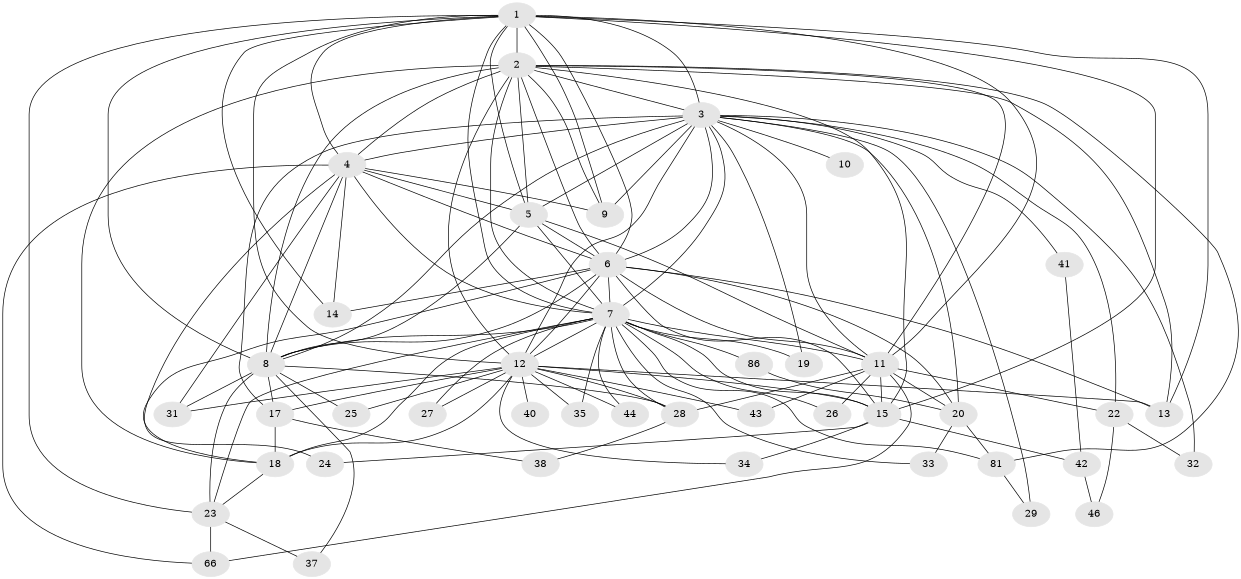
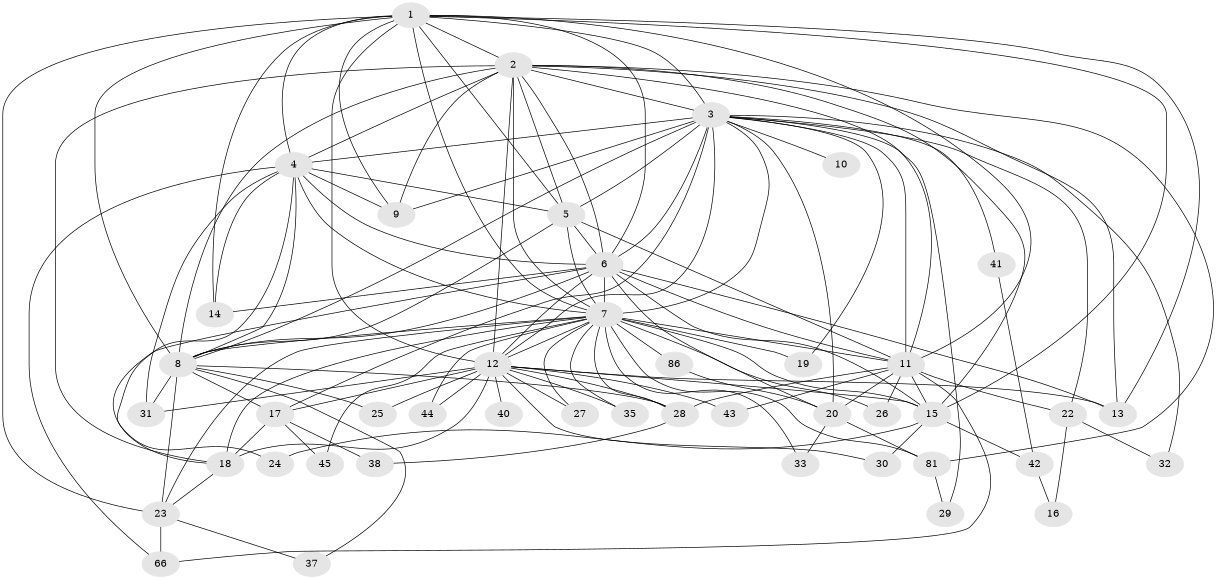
none -> (325, 464)
(744, 464) -> (882, 464)
(1094, 514) -> (1053, 514)
